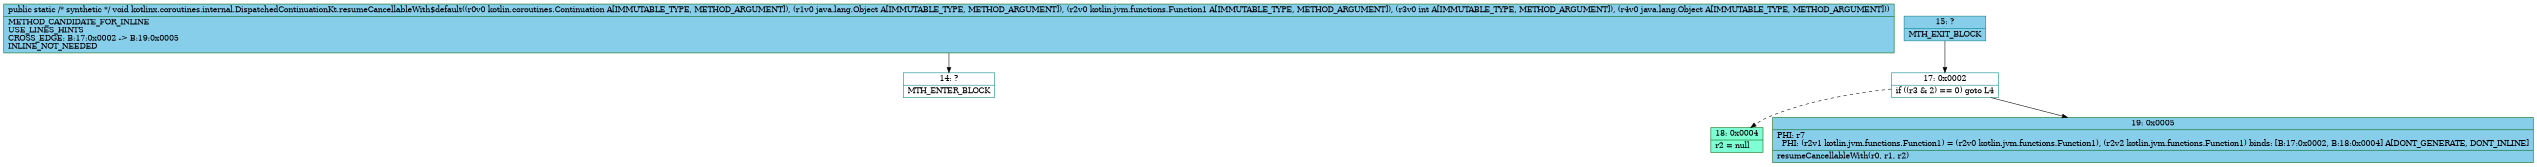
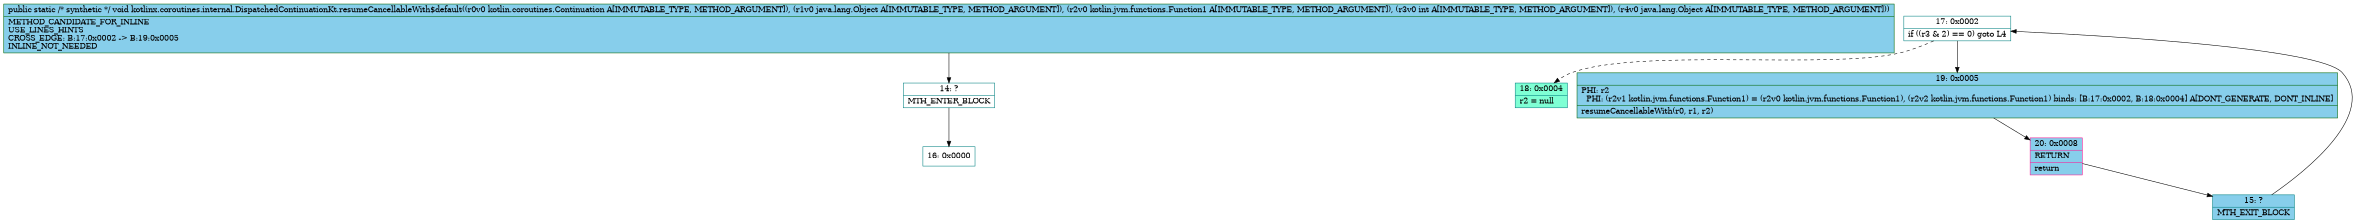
(1792, 136) -> (1597, 91)
(1737, 140) -> (1541, 95)
none -> (949, 156)
none -> (2056, 156)
